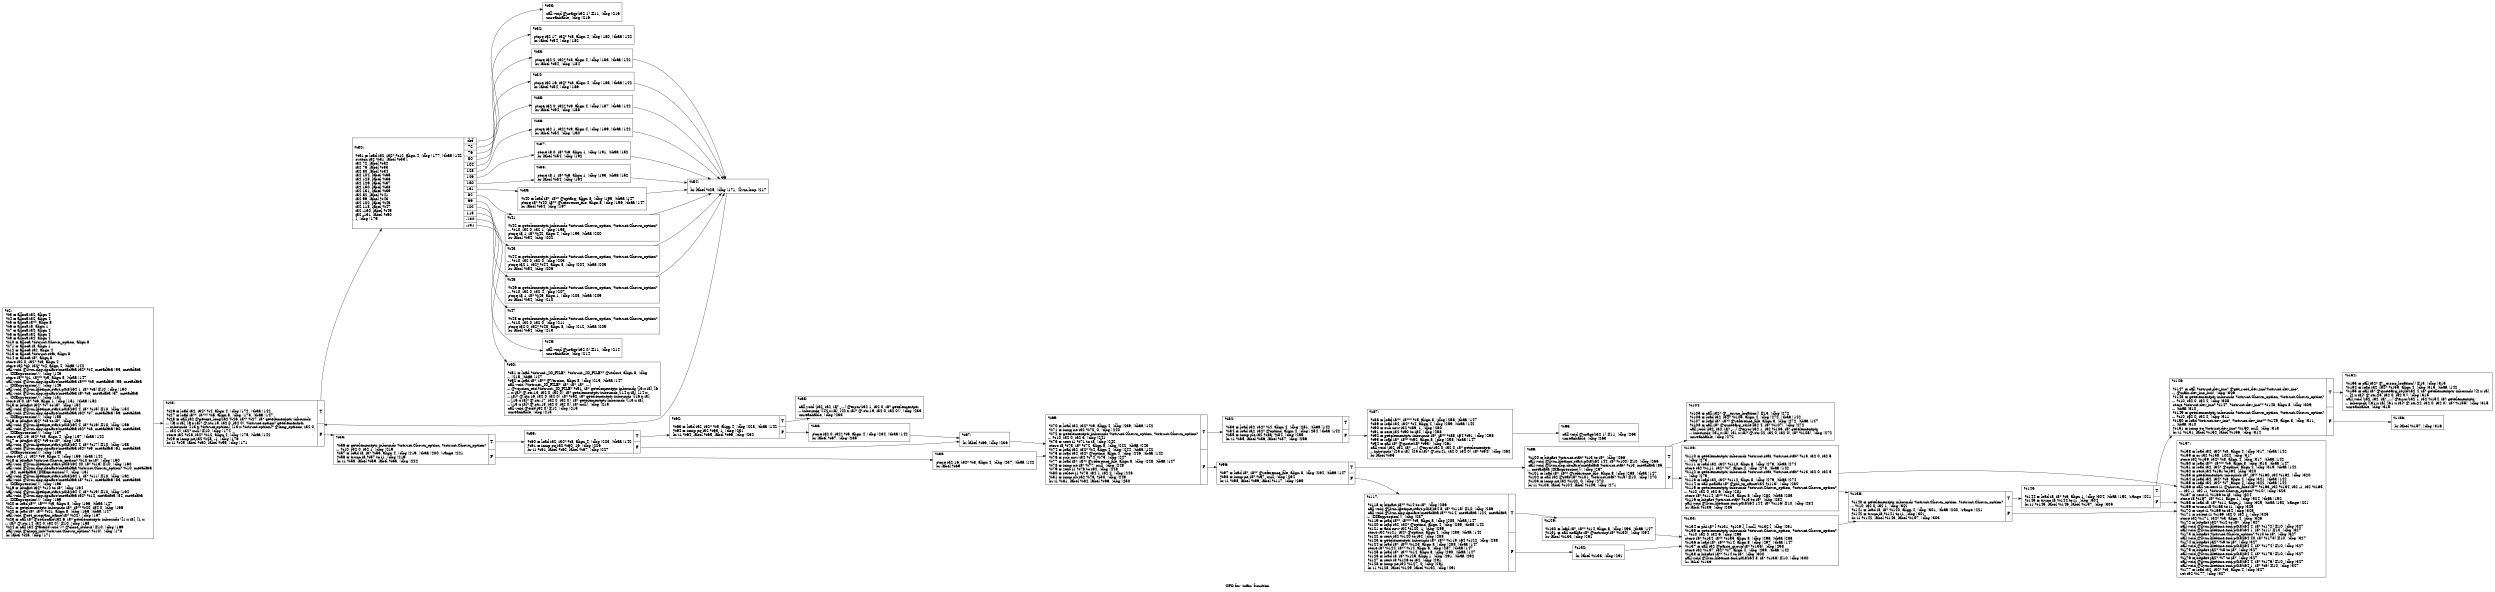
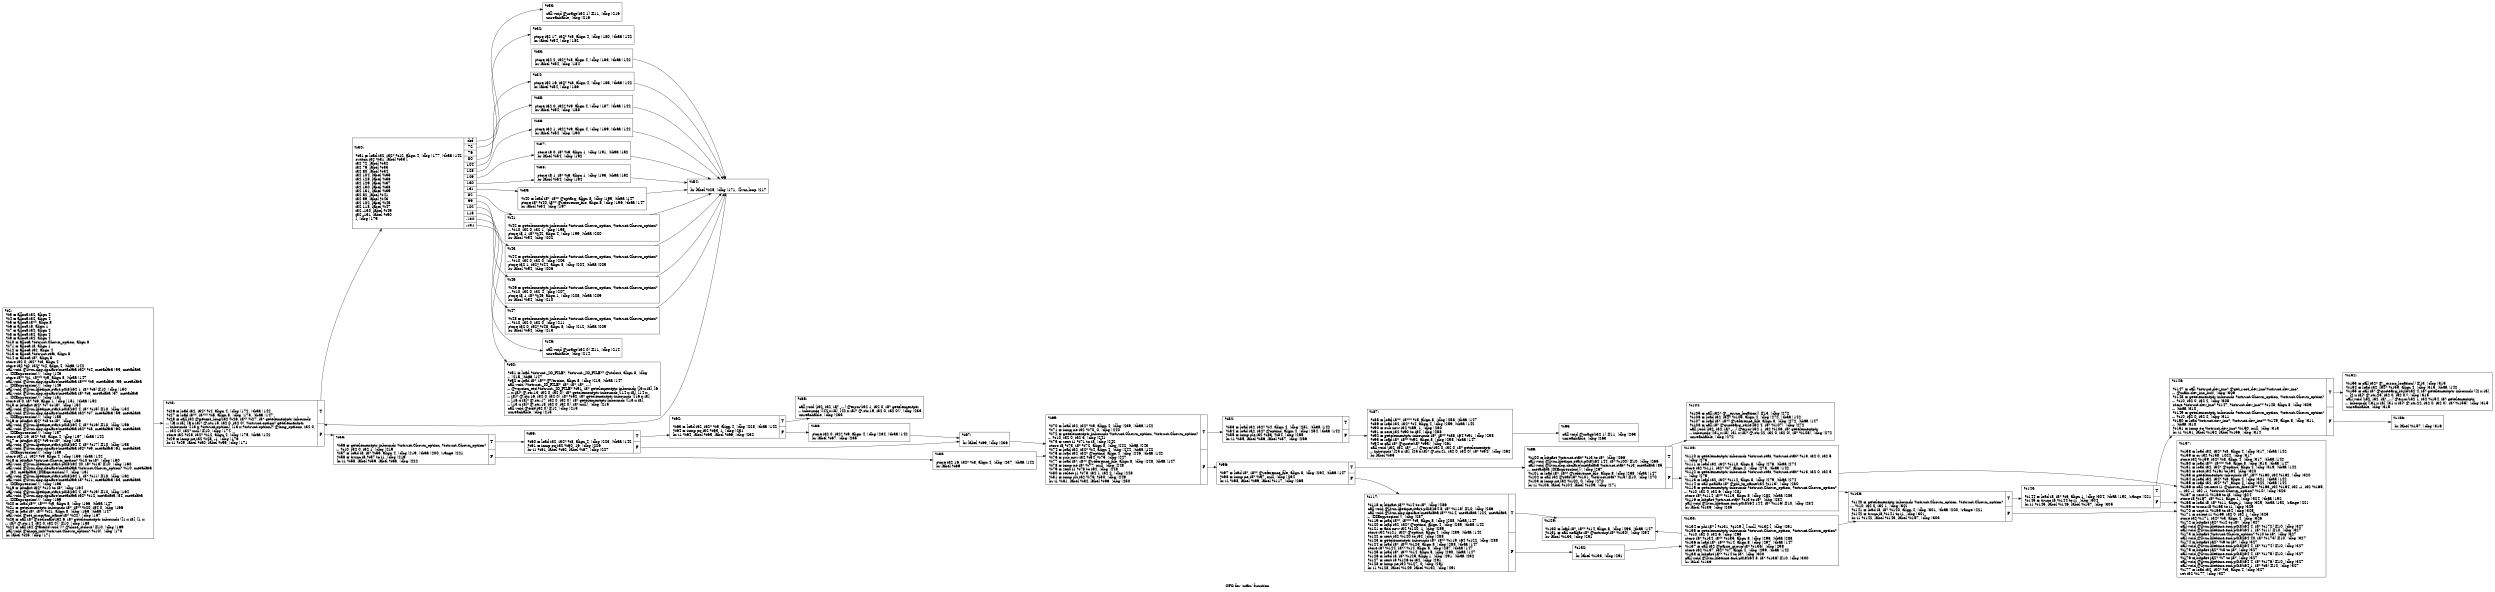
(493, 108) -> none
none -> (700, 258)
(1087, 458) -> (1087, 458)
(1667, 536) -> (1670, 532)
